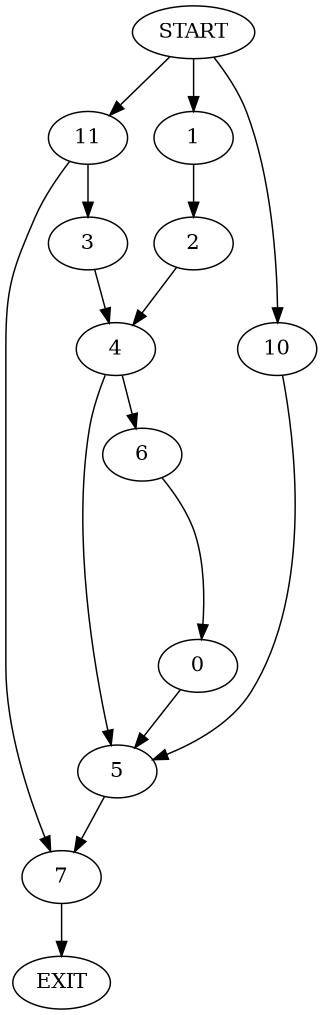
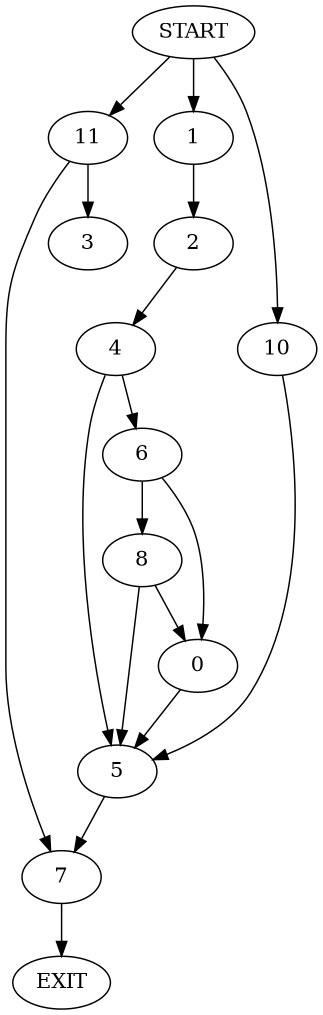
(100, 289) -> none
none -> (142, 560)
